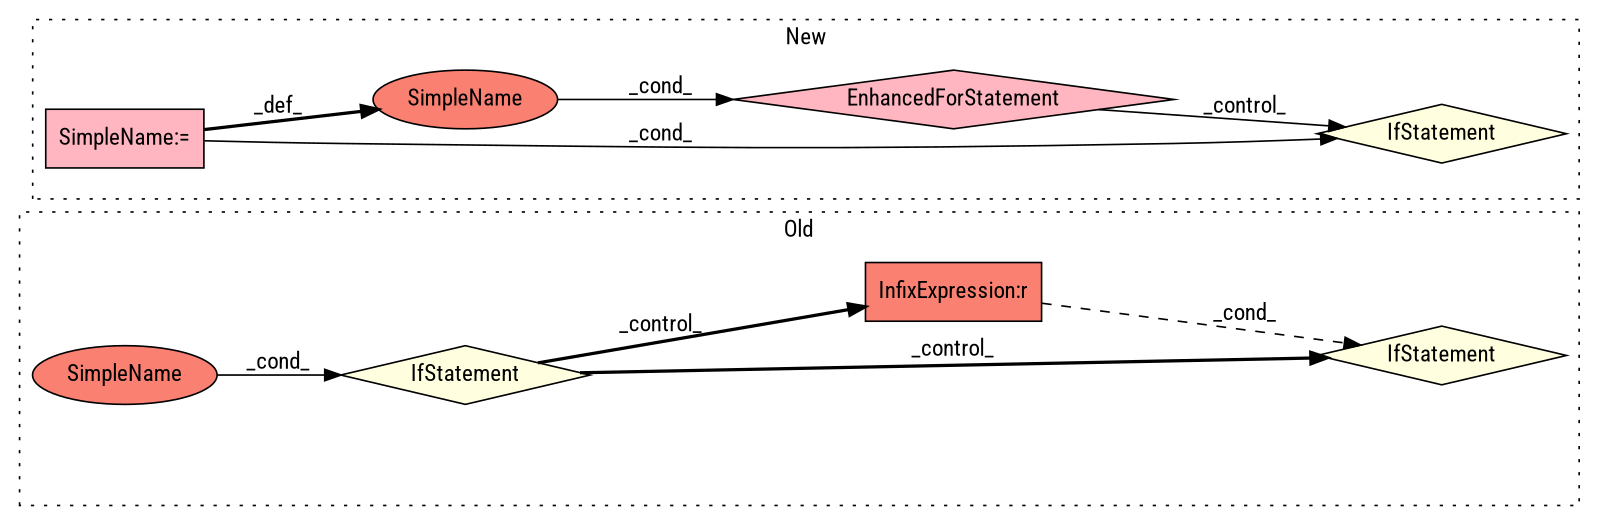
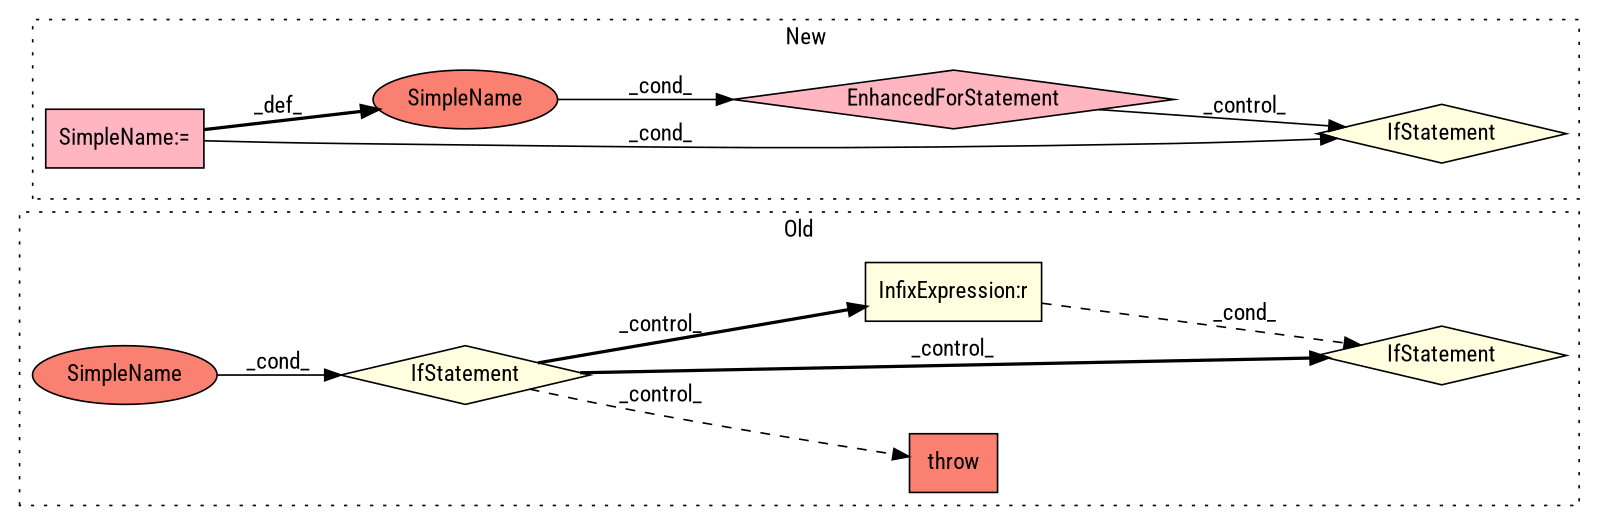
(954, 292) -> (954, 292)
none -> (954, 463)
